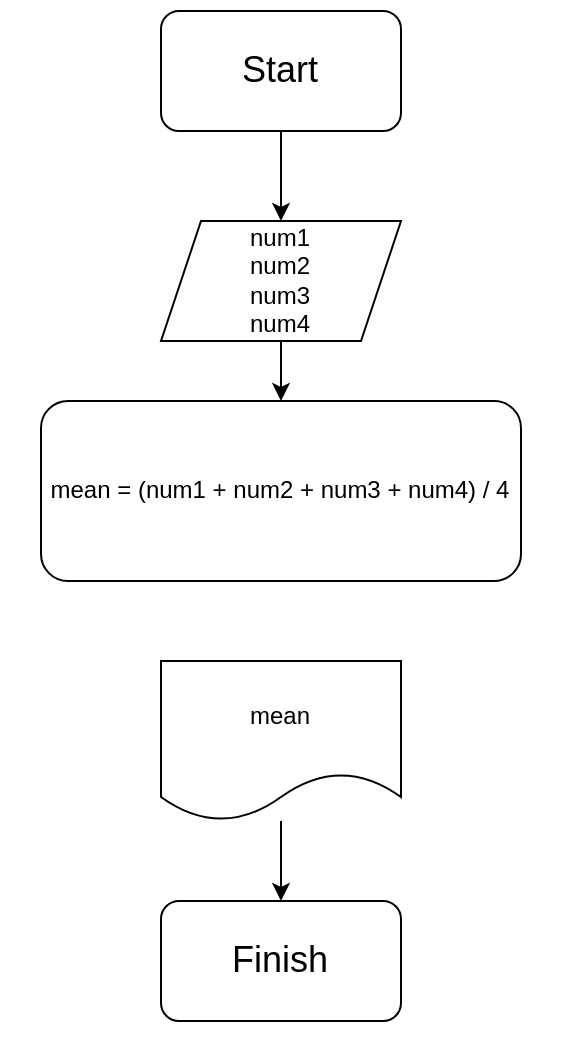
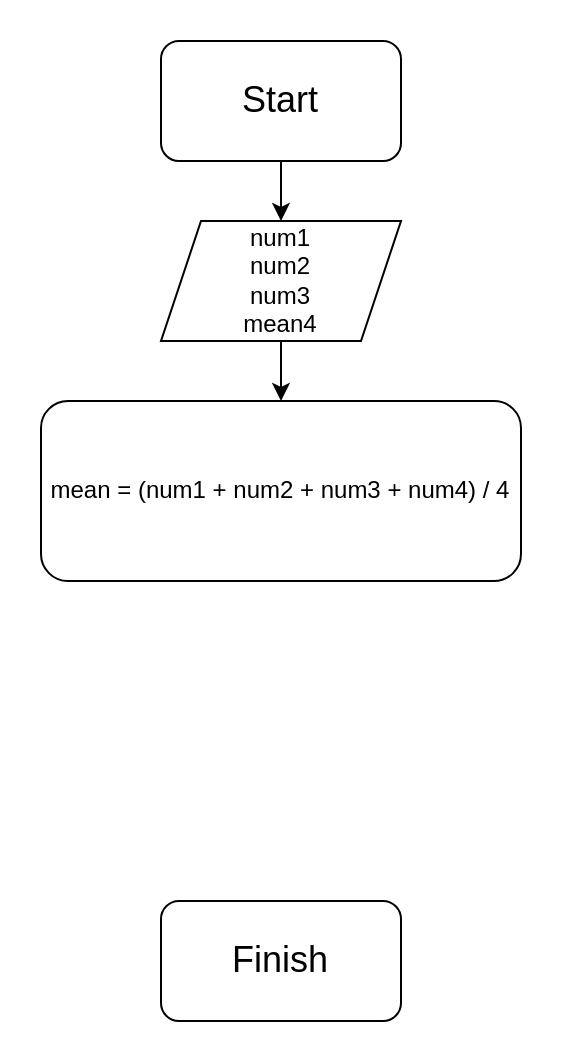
(281, 71) -> (281, 101)
(281, 281) -> (281, 281)
(281, 741) -> none
(281, 854) -> none
